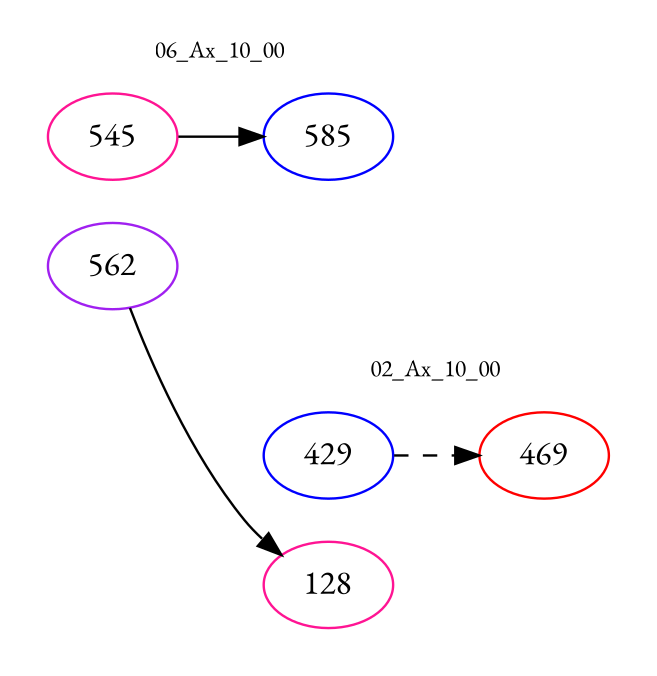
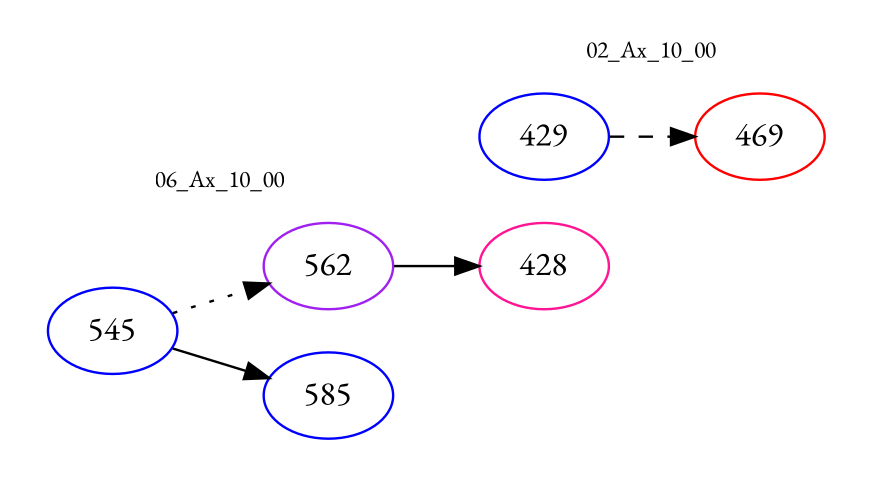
(113, 137) -> (113, 331)
none -> (209, 302)
(328, 585) -> (544, 266)
